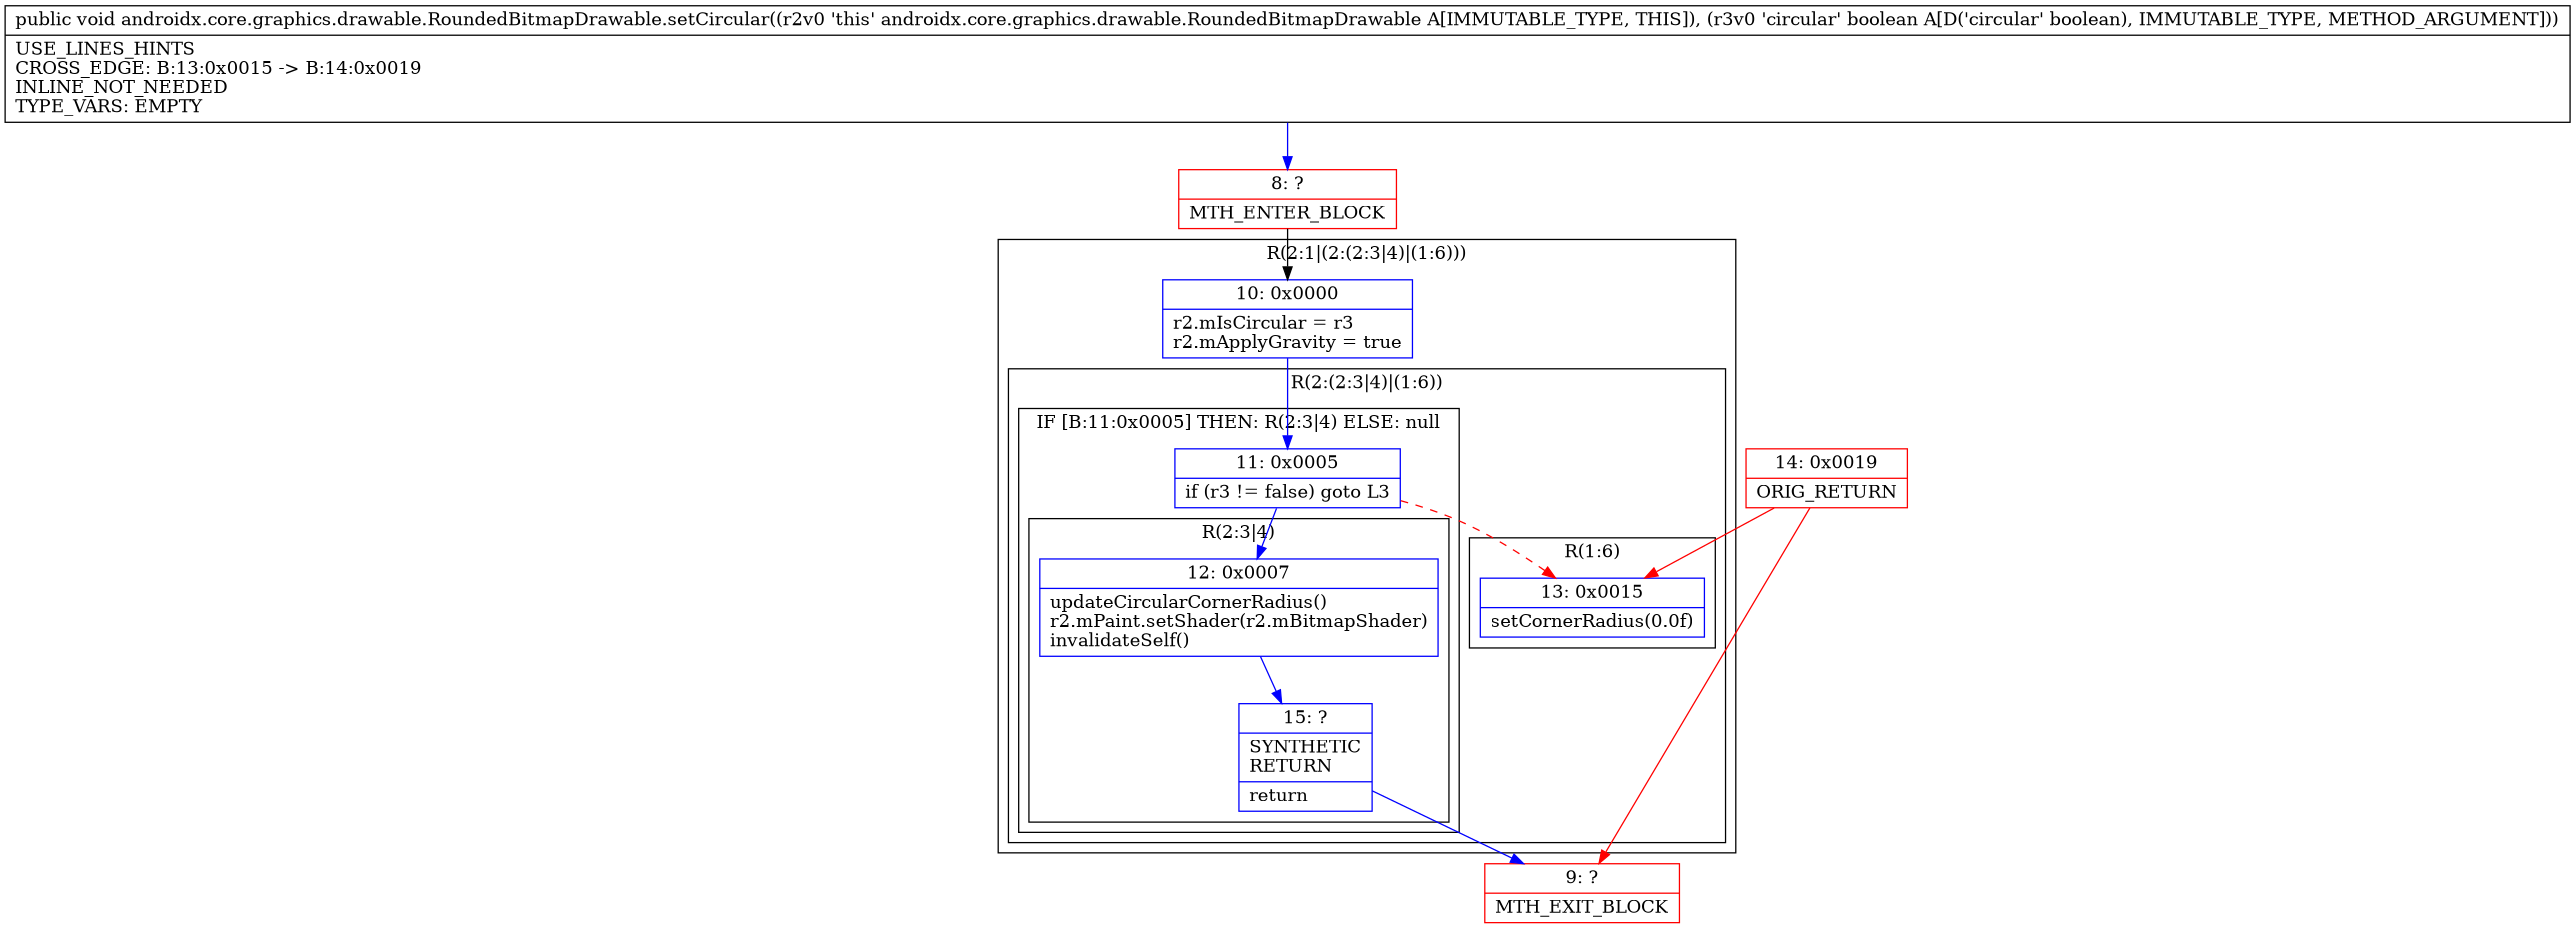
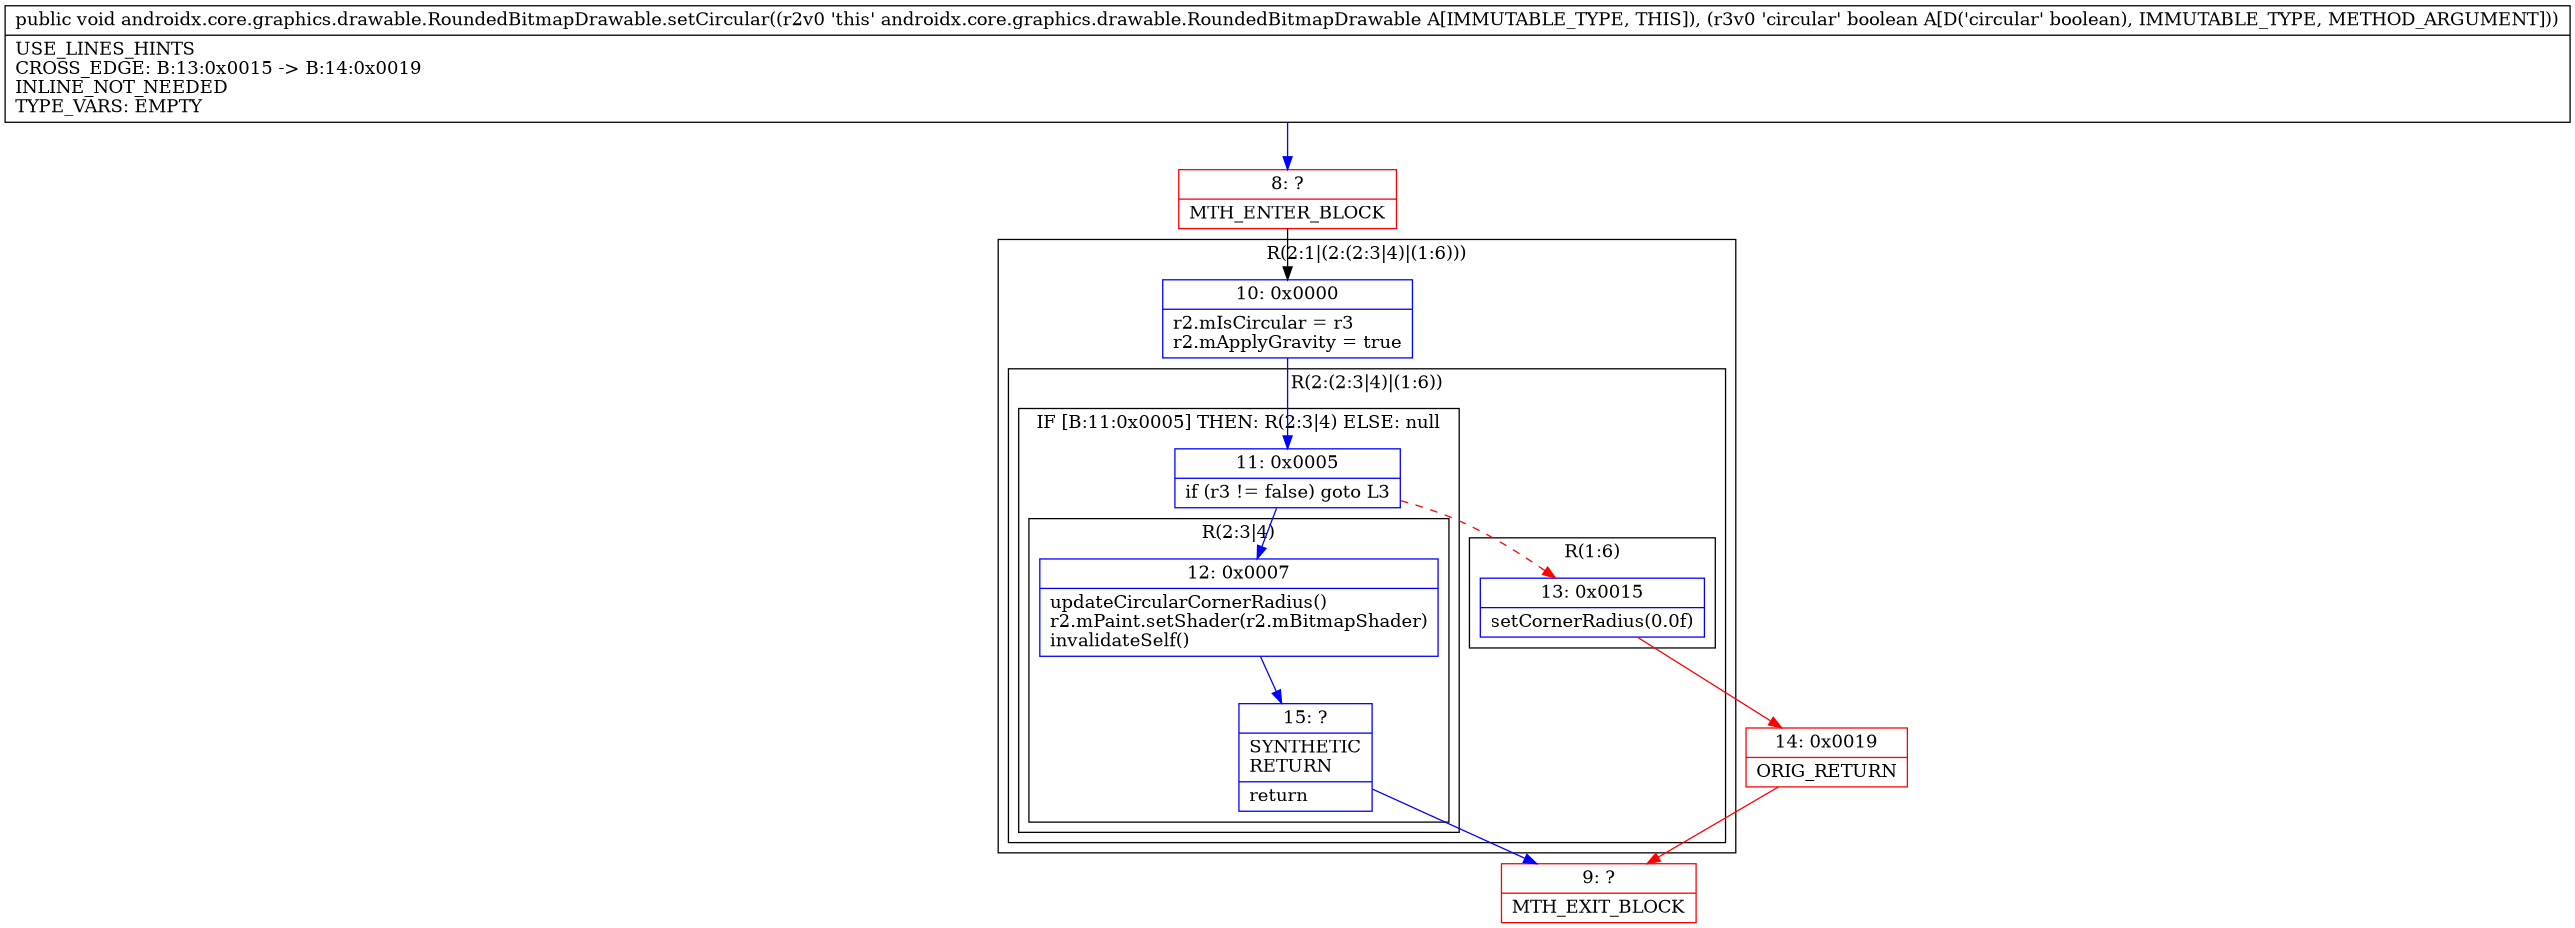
(1703, 546) -> (1704, 679)
